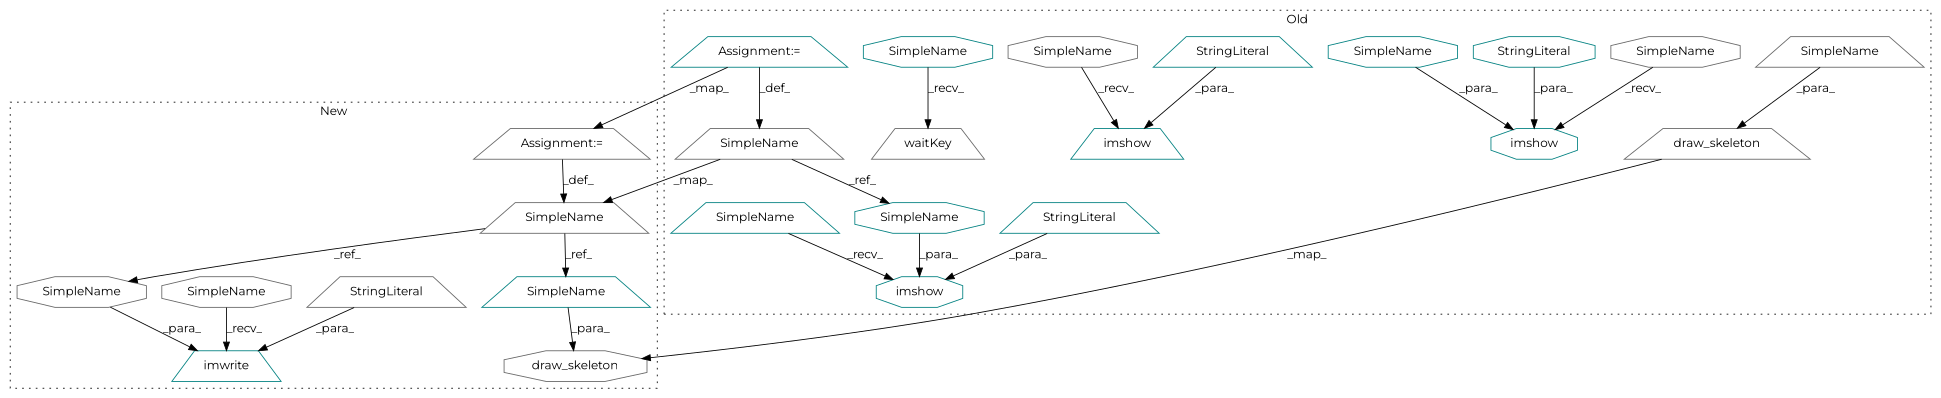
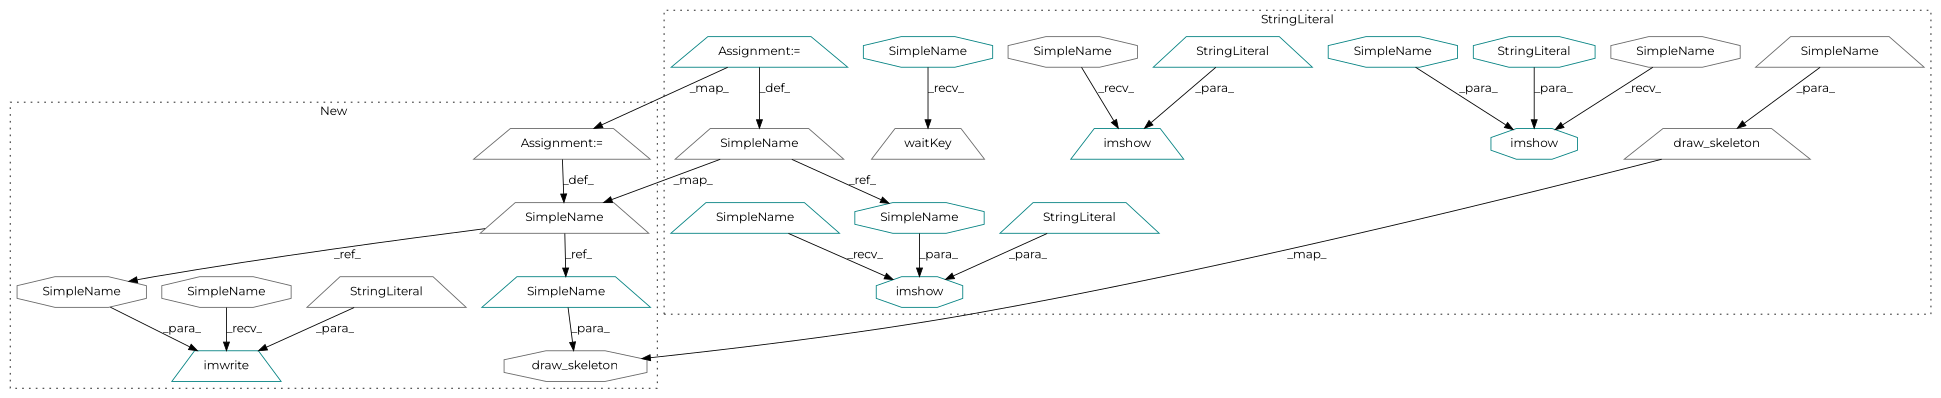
(1298, 20) -> (1298, 20)
